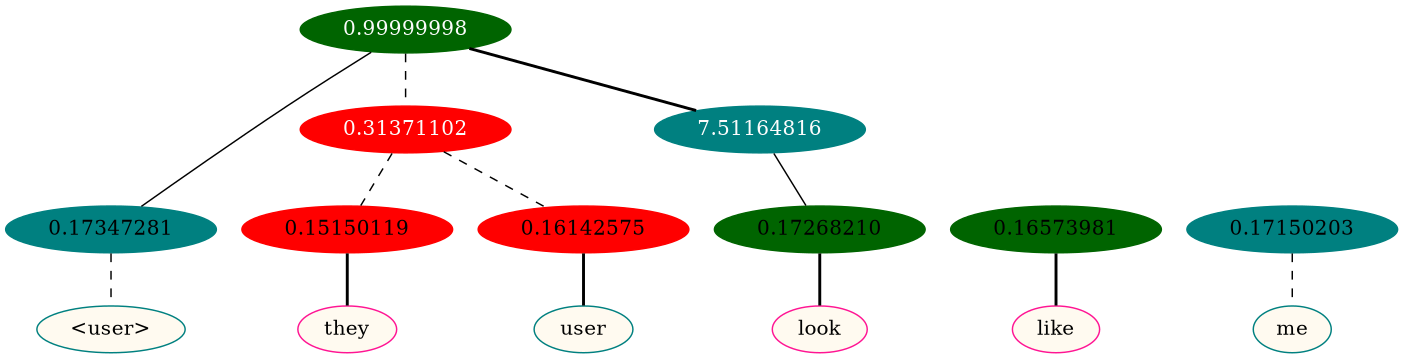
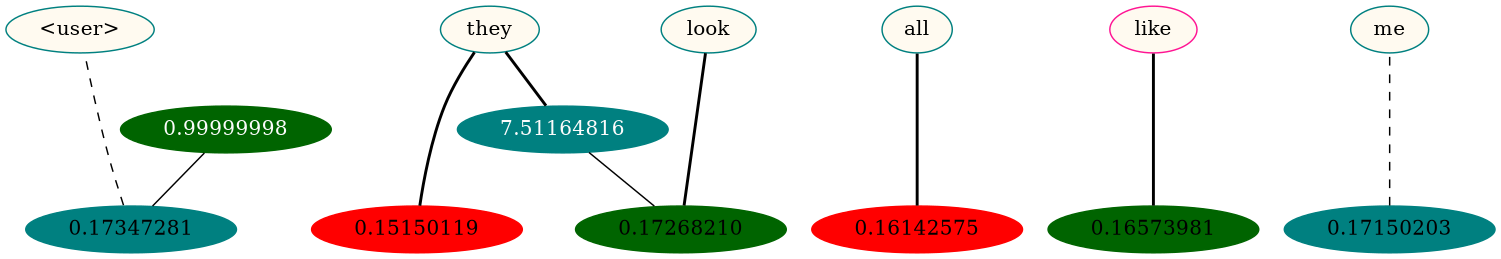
(583, 80) -> (526, 79)
(406, 129) -> none
(347, 329) -> (490, 30)
(584, 329) -> (917, 30)
(820, 329) -> (709, 30)
